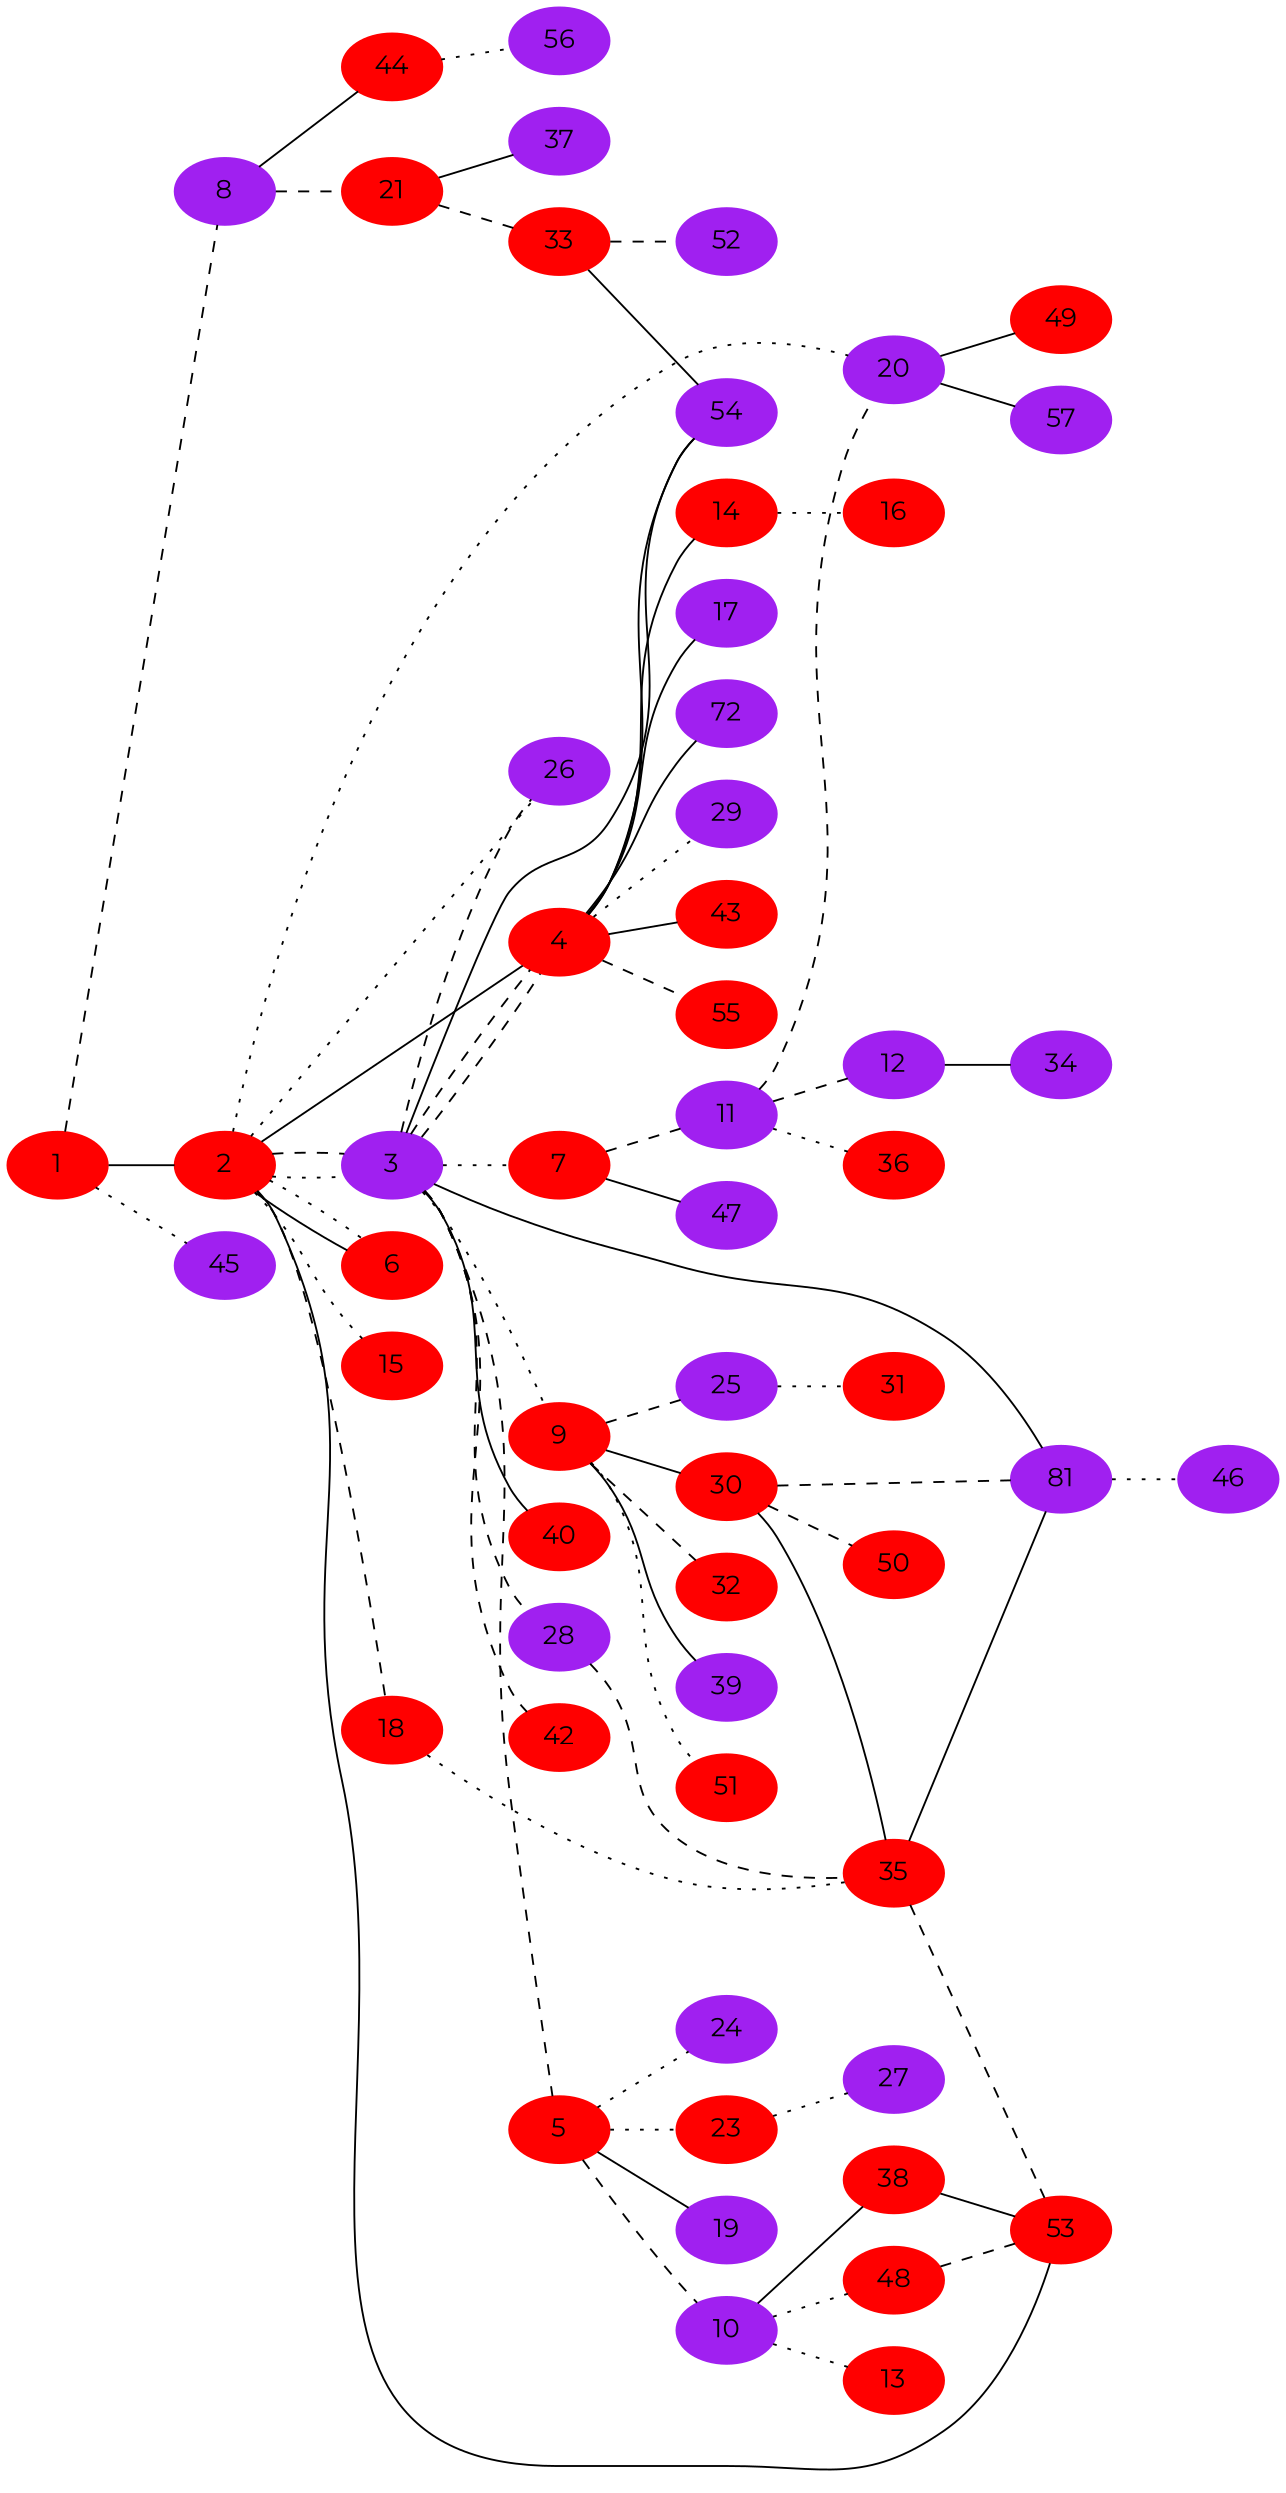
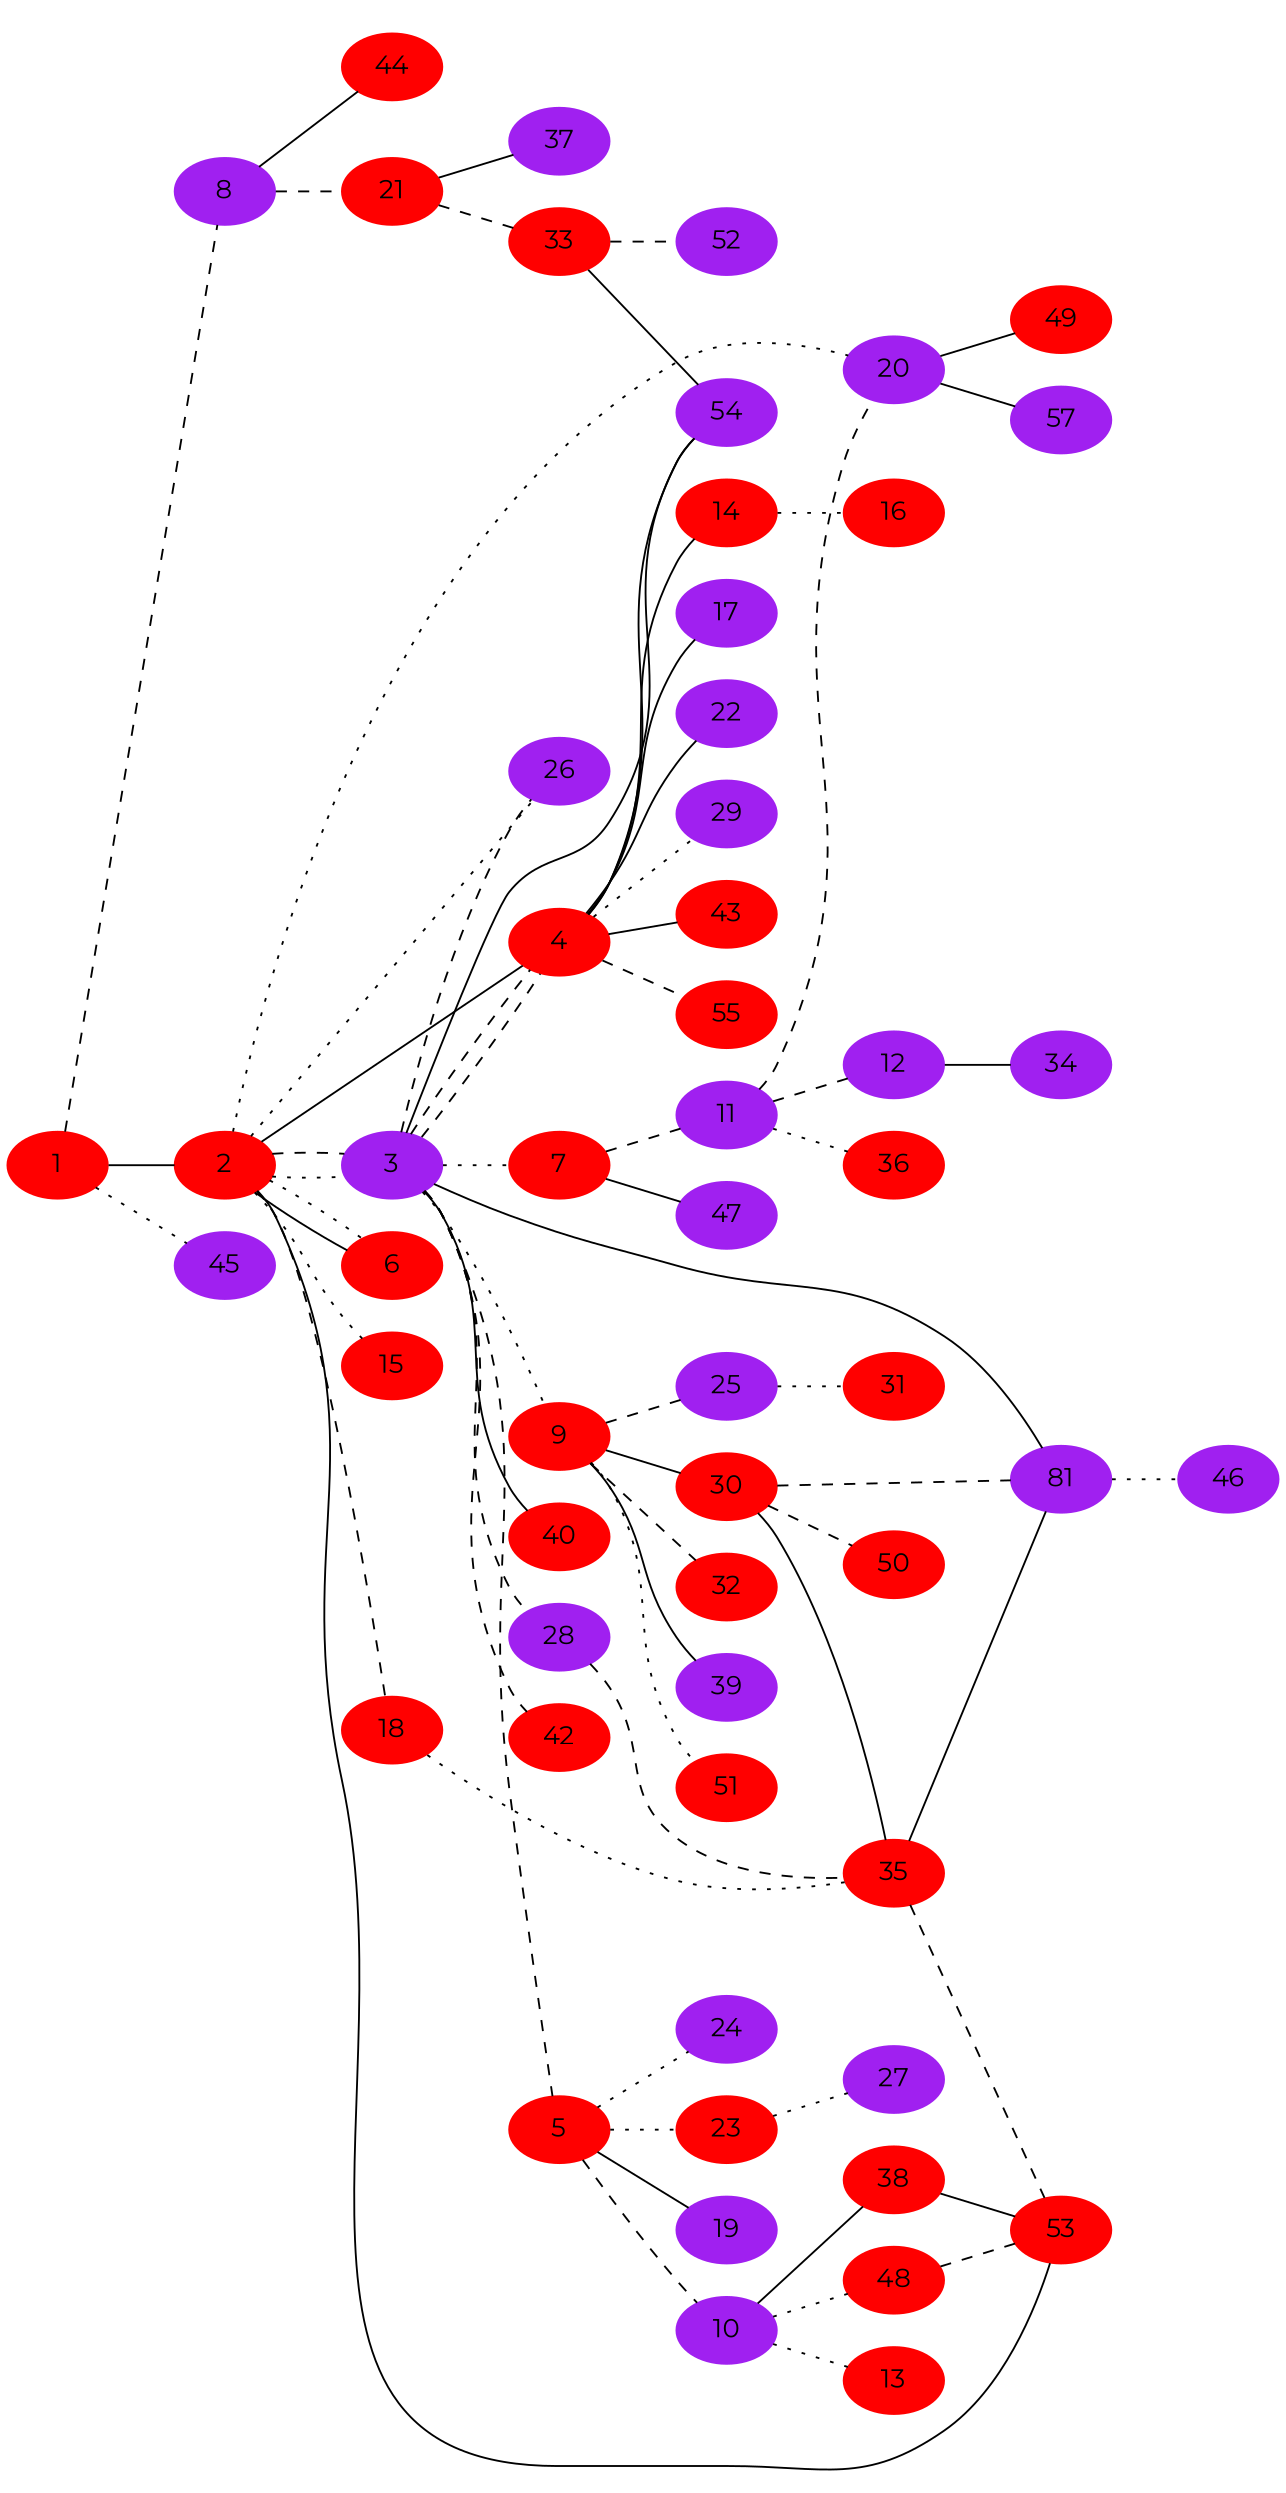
(559, 41) -> none
(727, 714) -> (727, 714)
